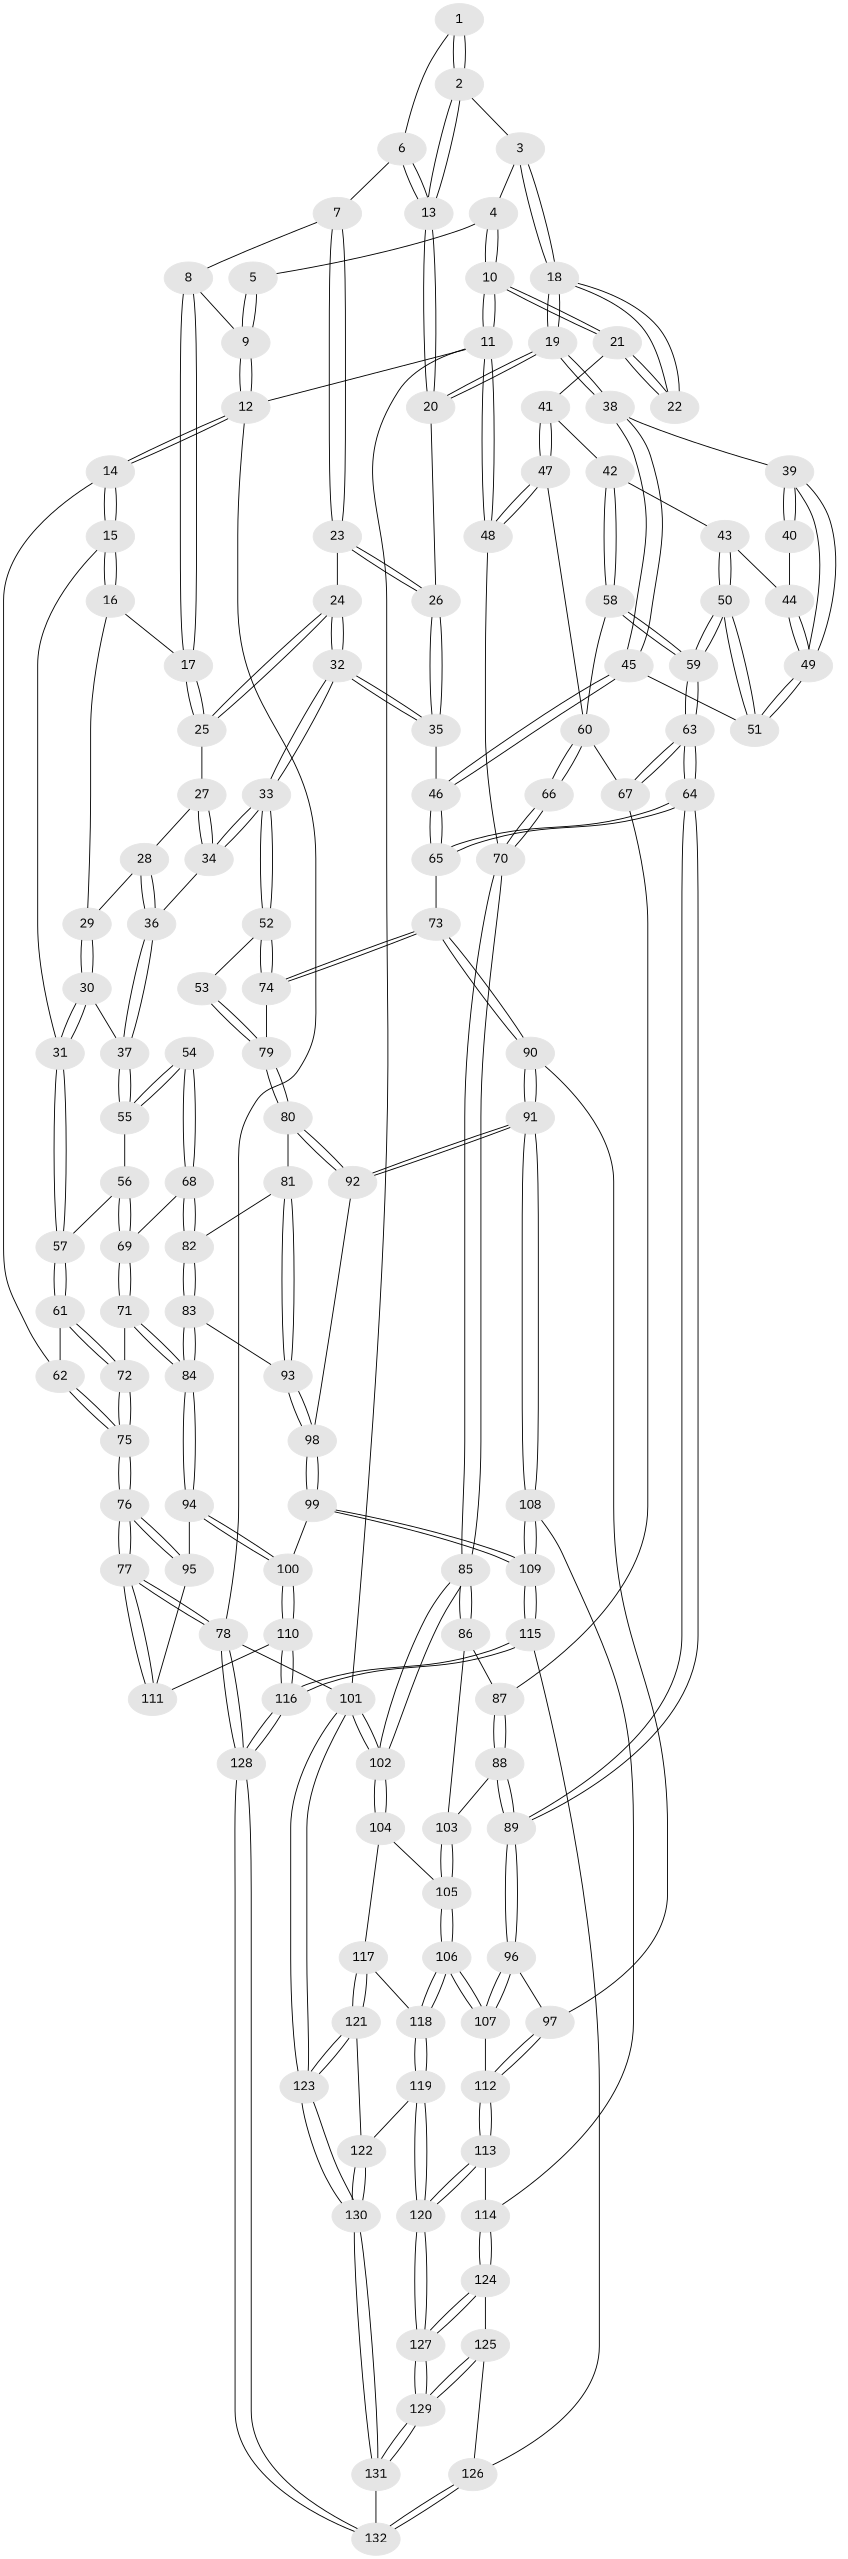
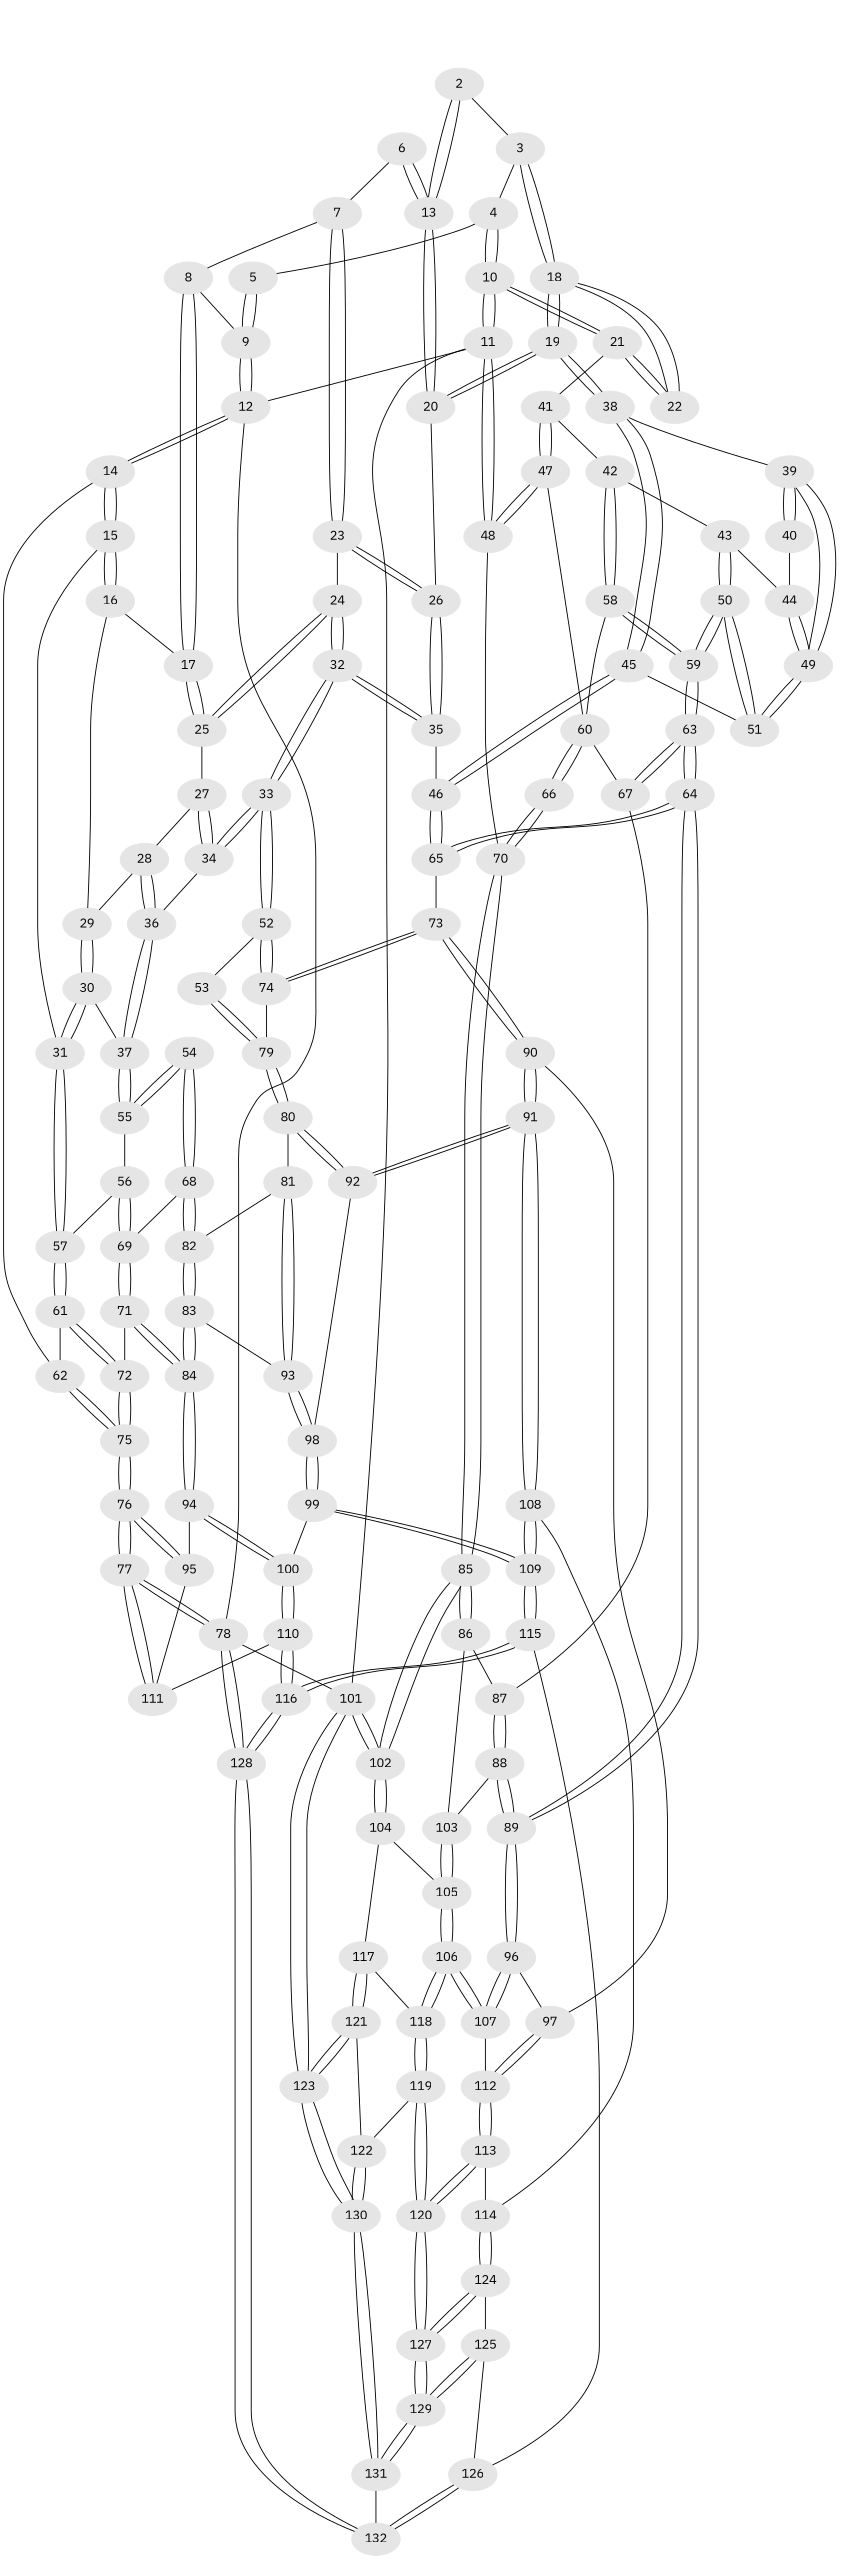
(459, 20) -> none
